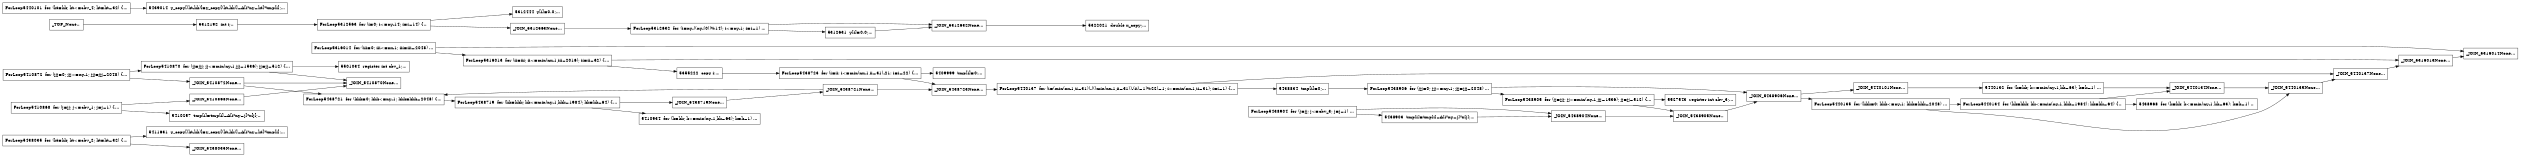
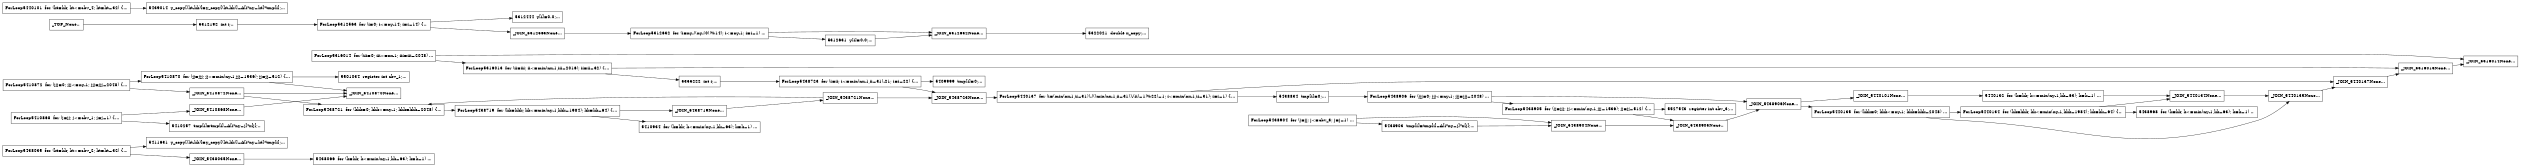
(700, 73) -> (700, 82)
none -> (374, 159)
